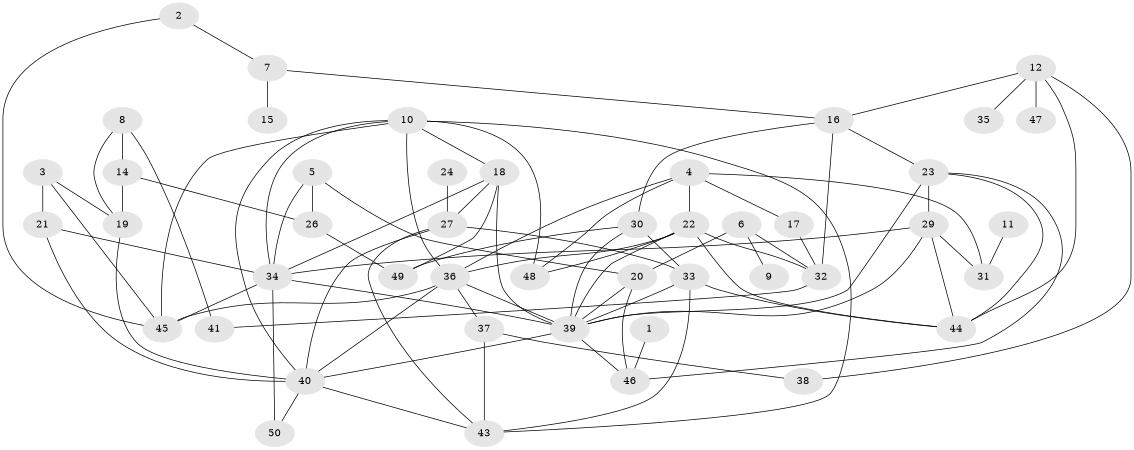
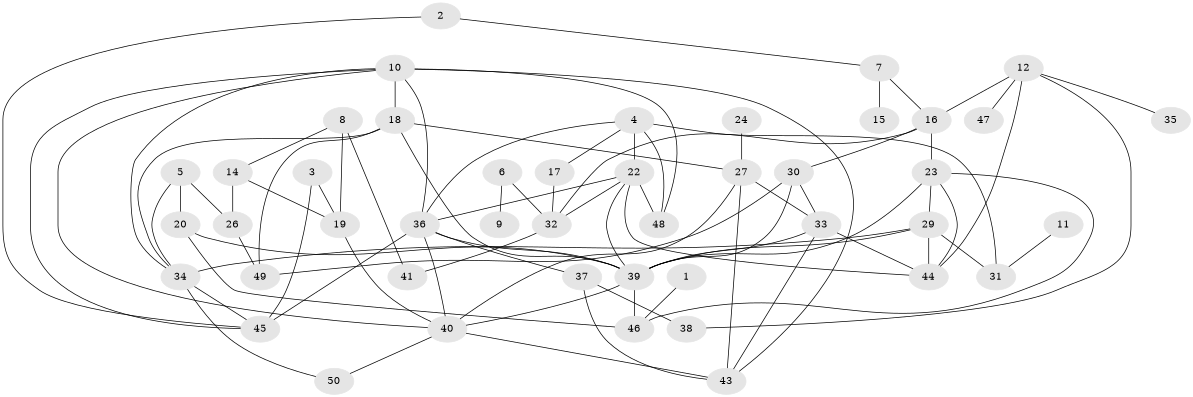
(43, 225) -> none
(688, 252) -> none
(428, 302) -> none
